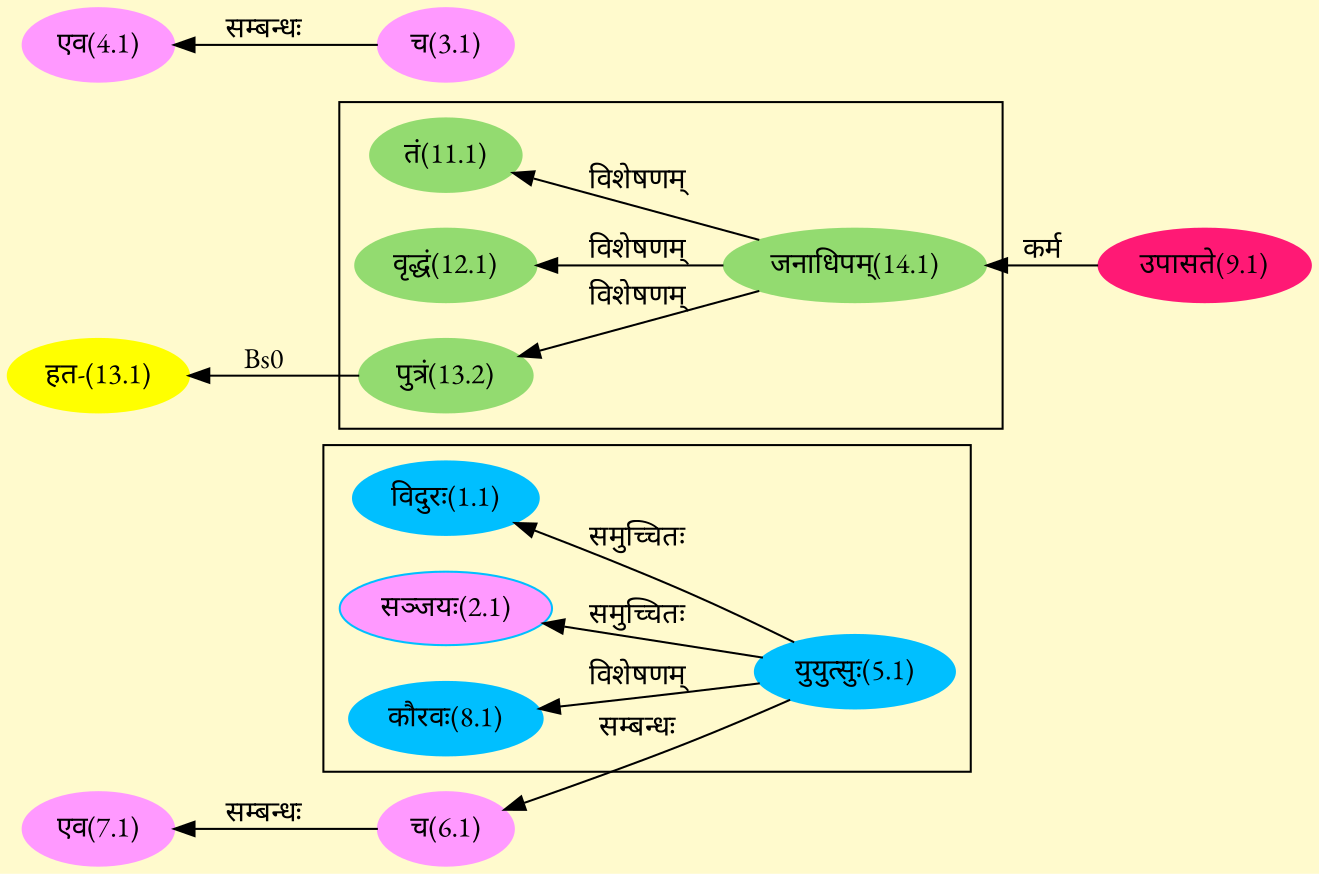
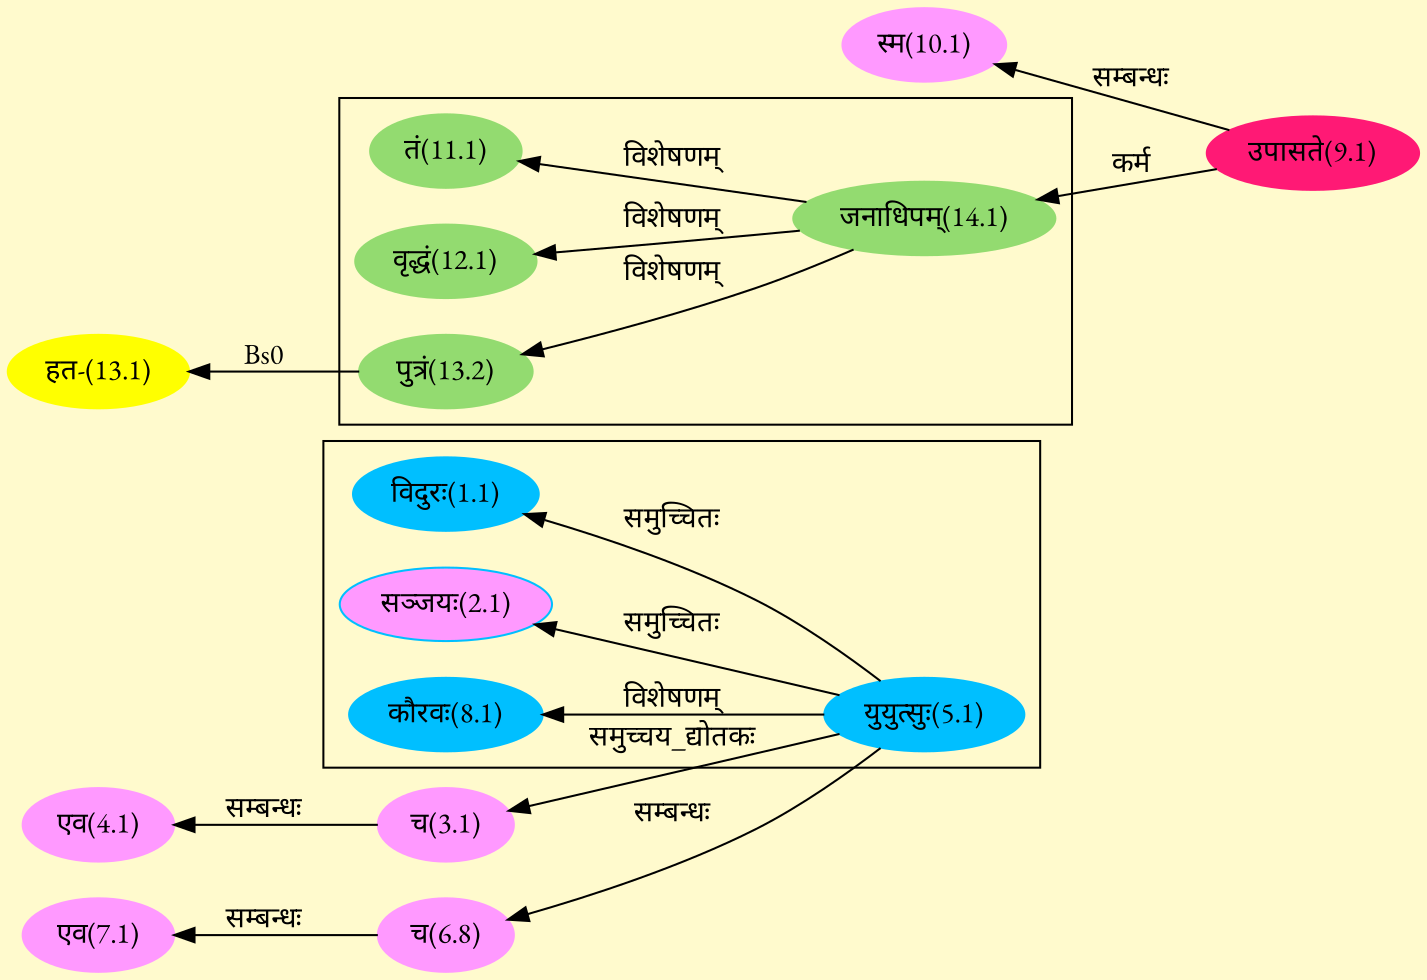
none -> (924, 45)
none -> (638, 781)
(446, 829) -> (446, 935)
